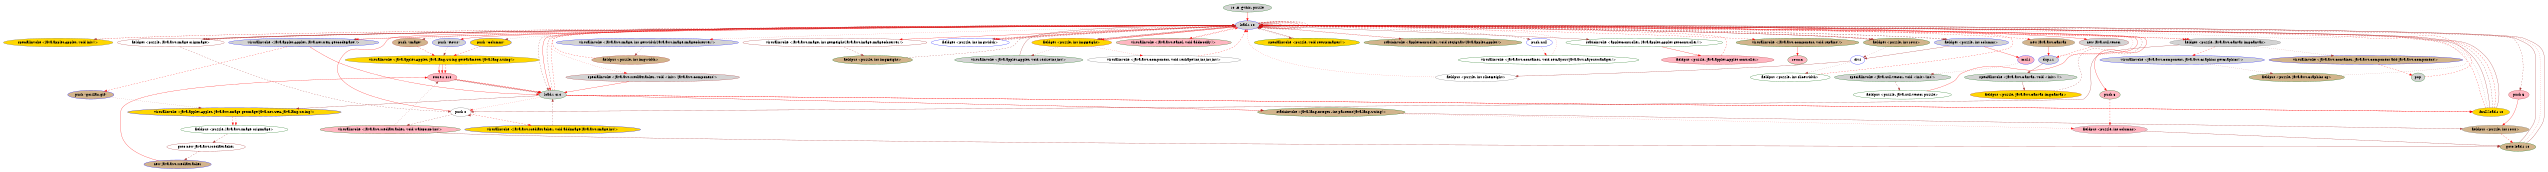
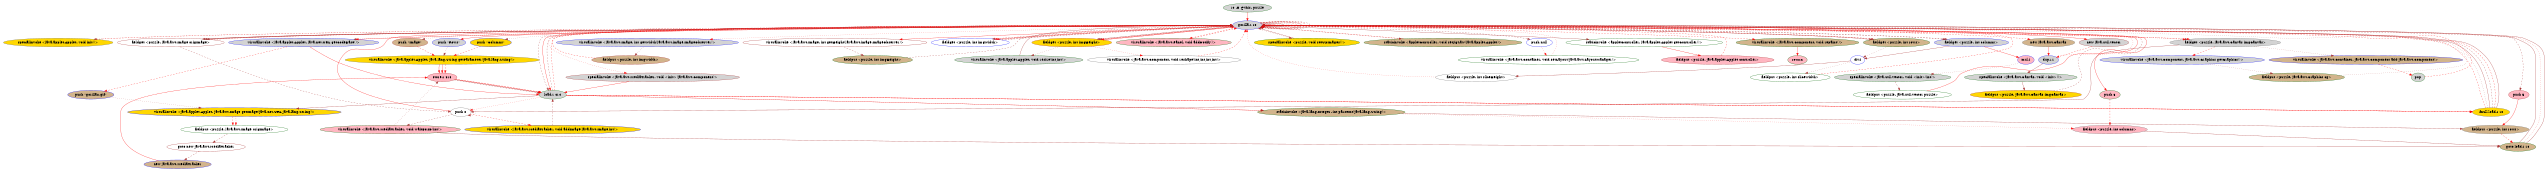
(1247, 25) -> (1247, 25)
